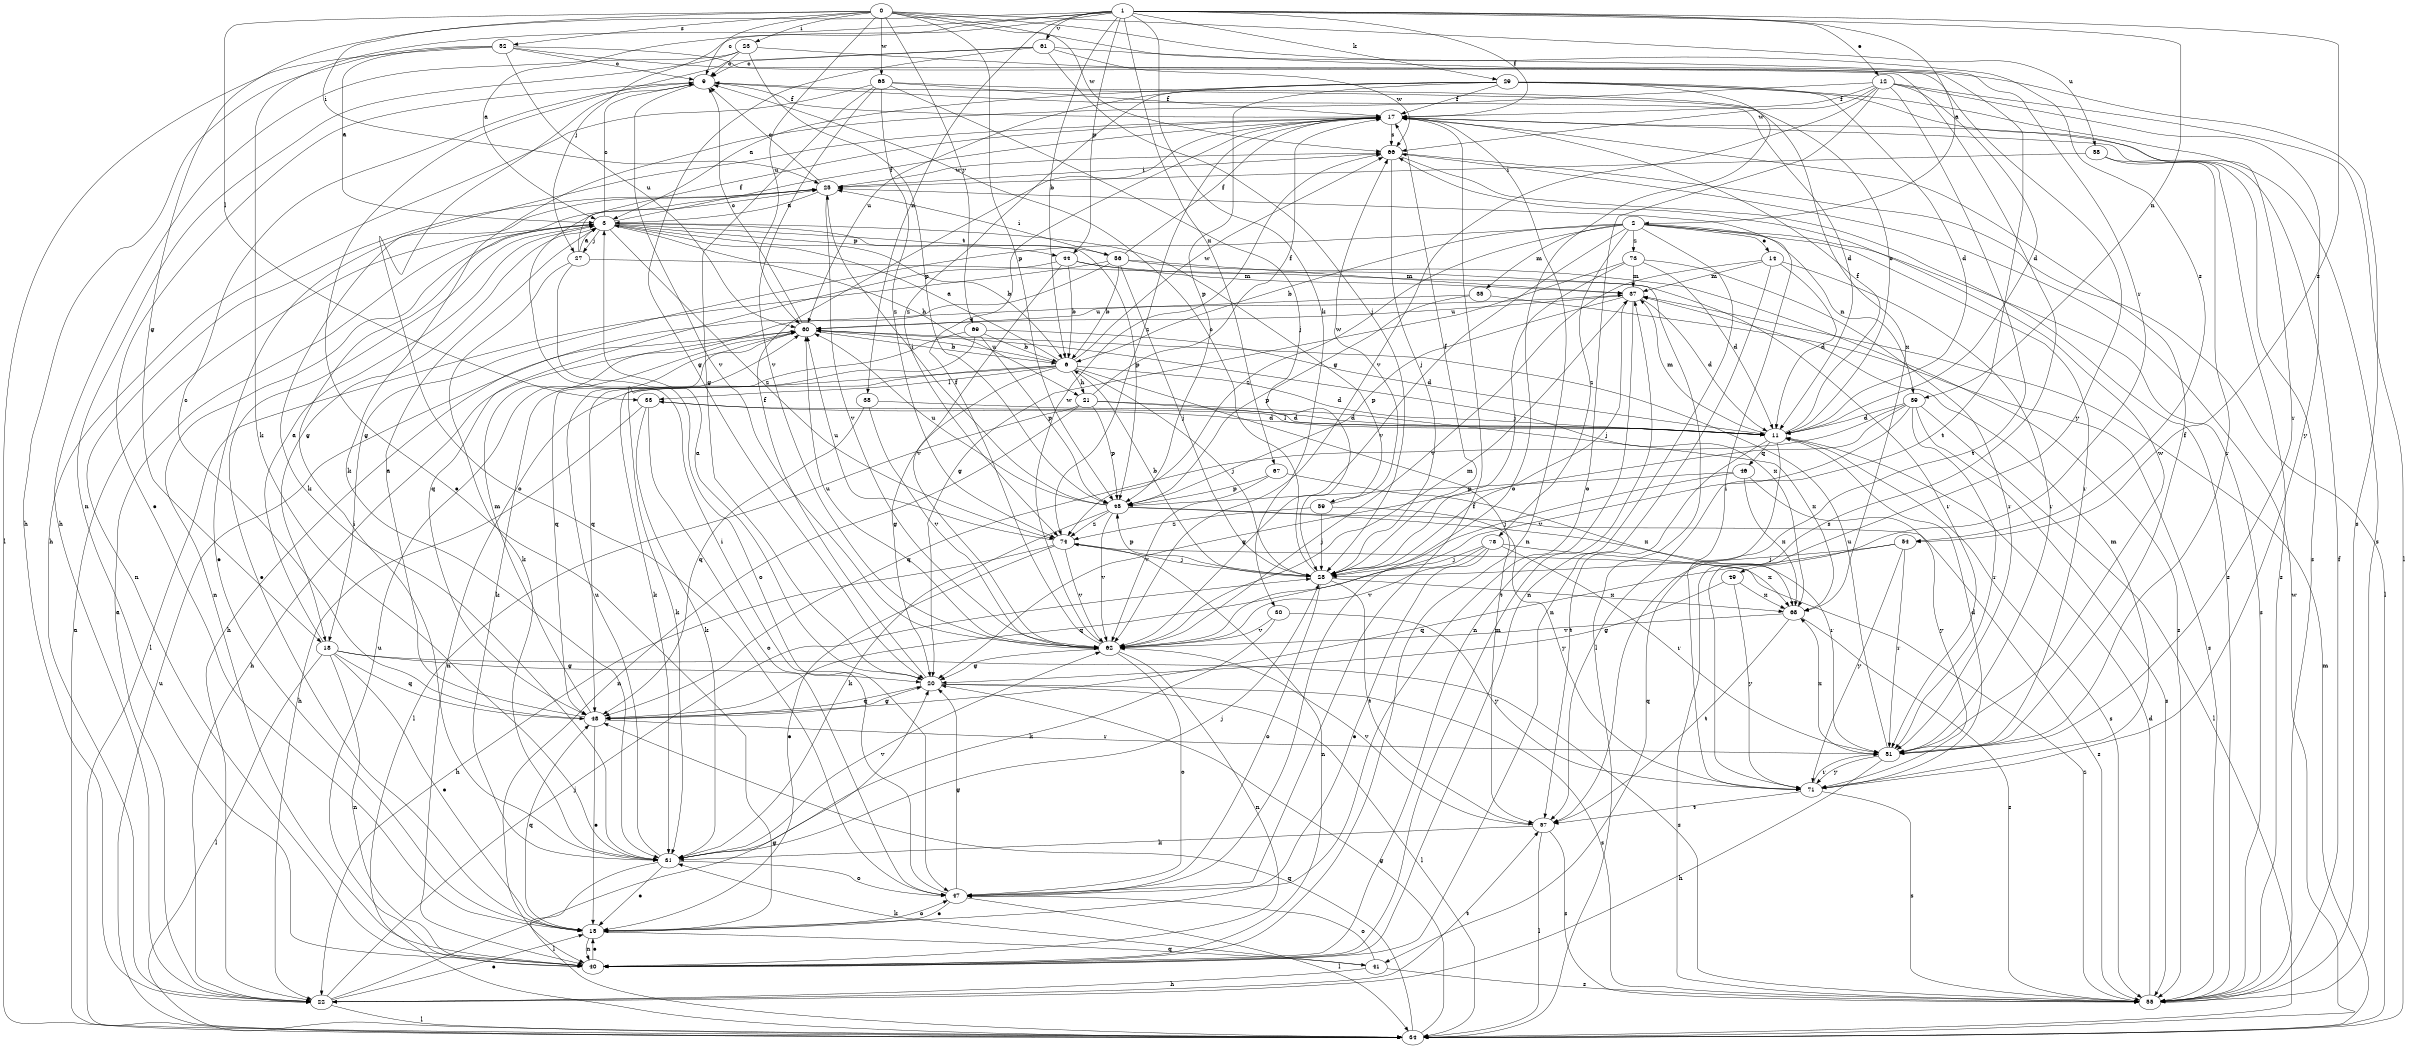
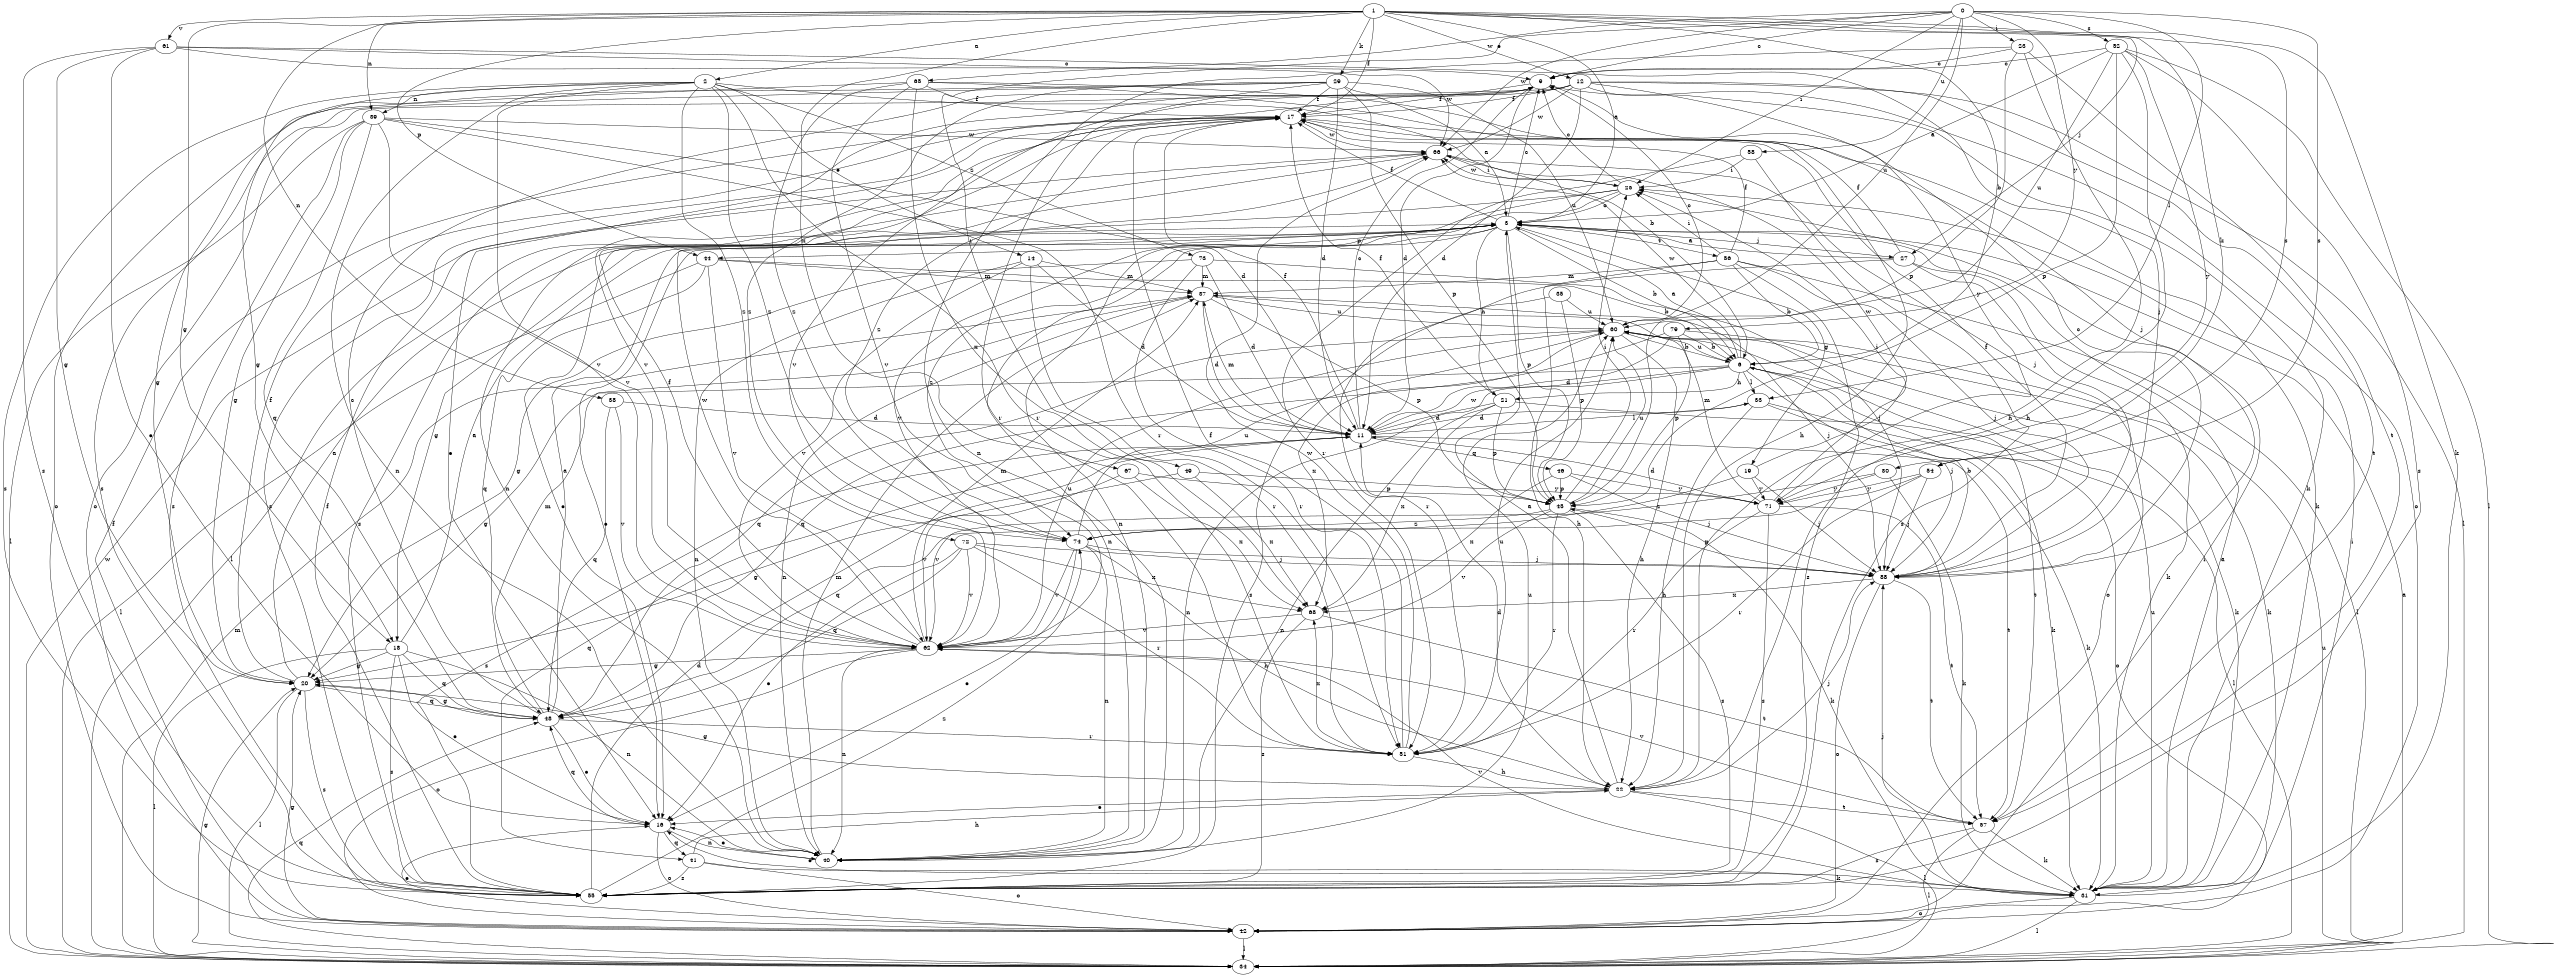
none -> (877, 134)
(1393, 135) -> (1332, 135)
(789, 206) -> (1605, 206)
(1003, 221) -> (1914, 336)
(1551, 244) -> none
(975, 330) -> (1674, 330)
none -> (2119, 374)
(1340, 400) -> (1474, 400)
(1321, 507) -> (1748, 471)
(1493, 542) -> (966, 542)
(1321, 577) -> (1884, 577)
none -> (1497, 602)
(1847, 764) -> none
(956, 896) -> (1243, 931)
(593, 931) -> (660, 825)
